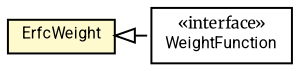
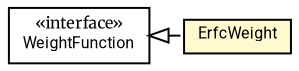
(143, 36) -> (176, 36)
